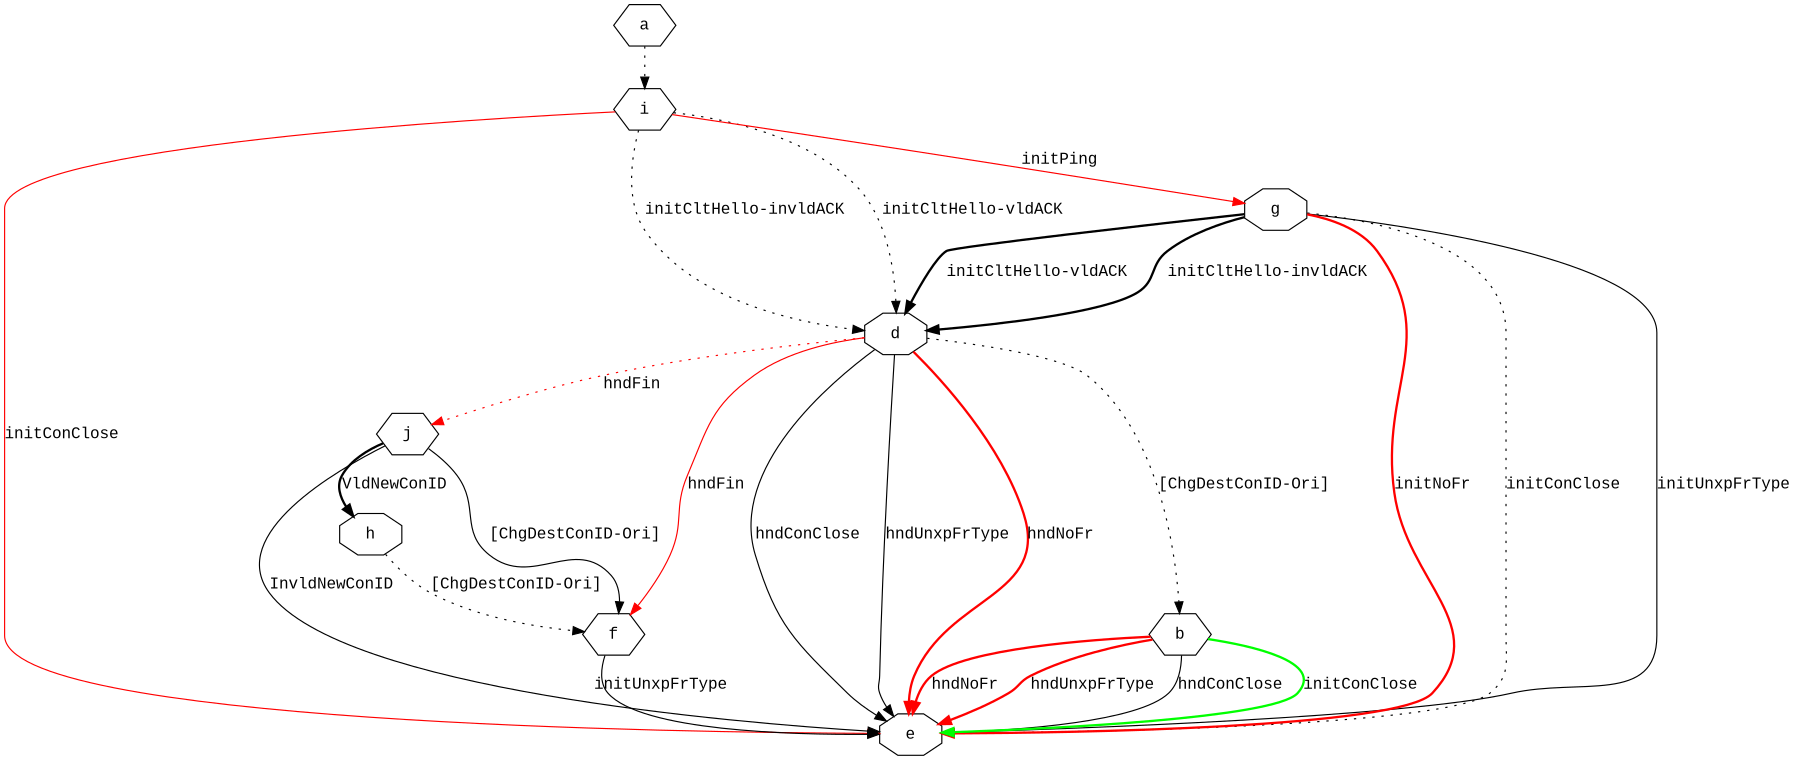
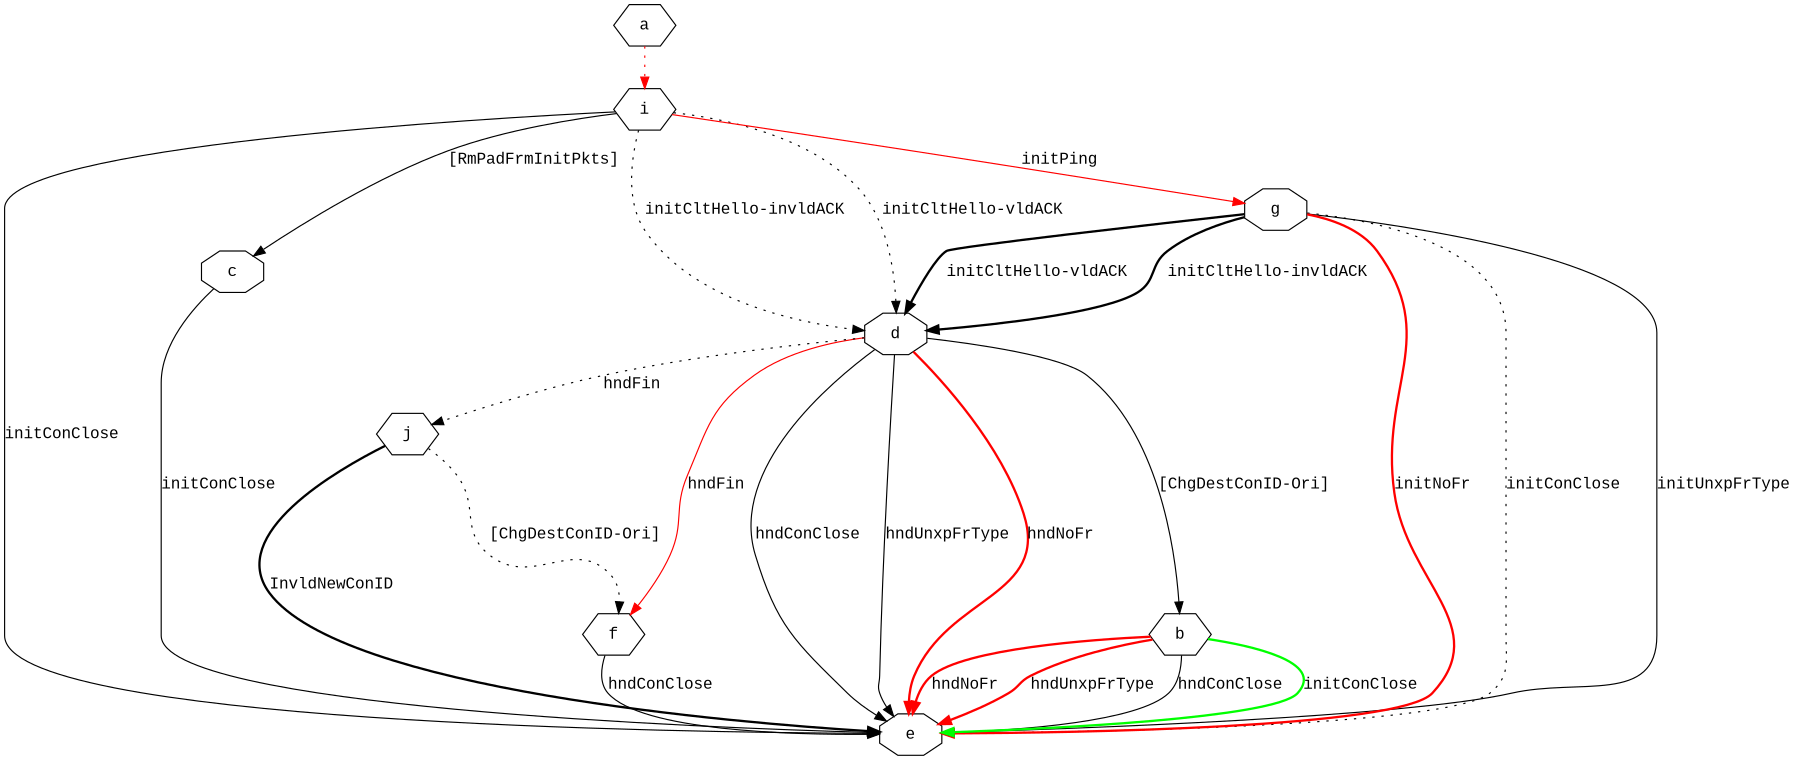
(645, 62) -> (645, 62)
none -> (233, 272)
(651, 366) -> (651, 366)
(1116, 406) -> (1116, 406)
(371, 534) -> none
(5, 549) -> (5, 549)
(503, 563) -> (503, 563)
(455, 677) -> (455, 677)
(666, 685) -> (666, 685)
